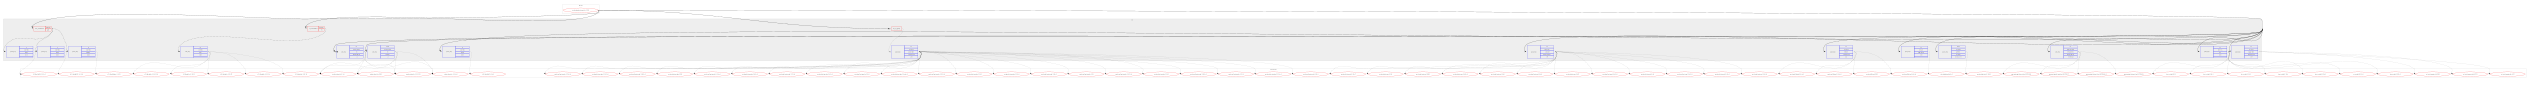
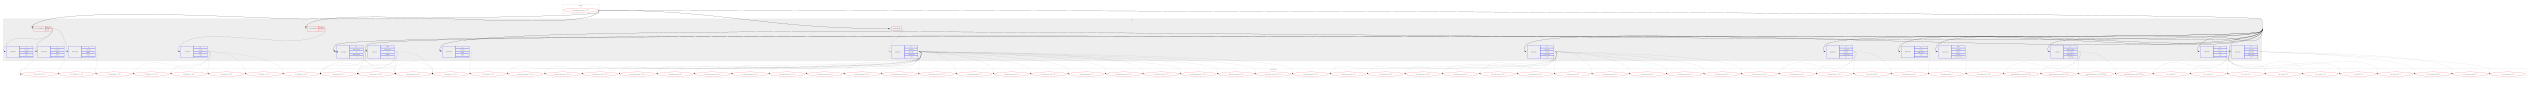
none -> (525, 74)
